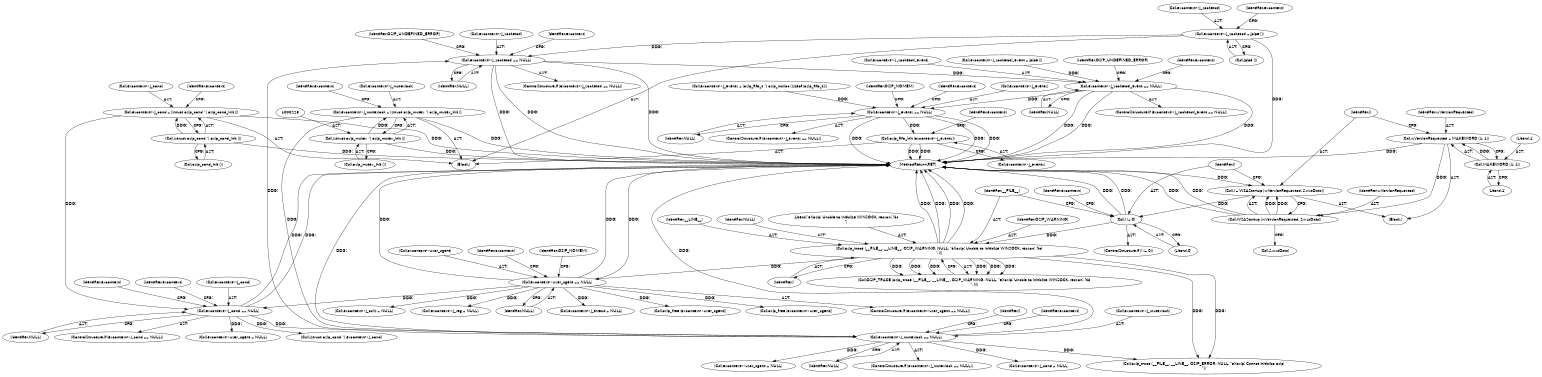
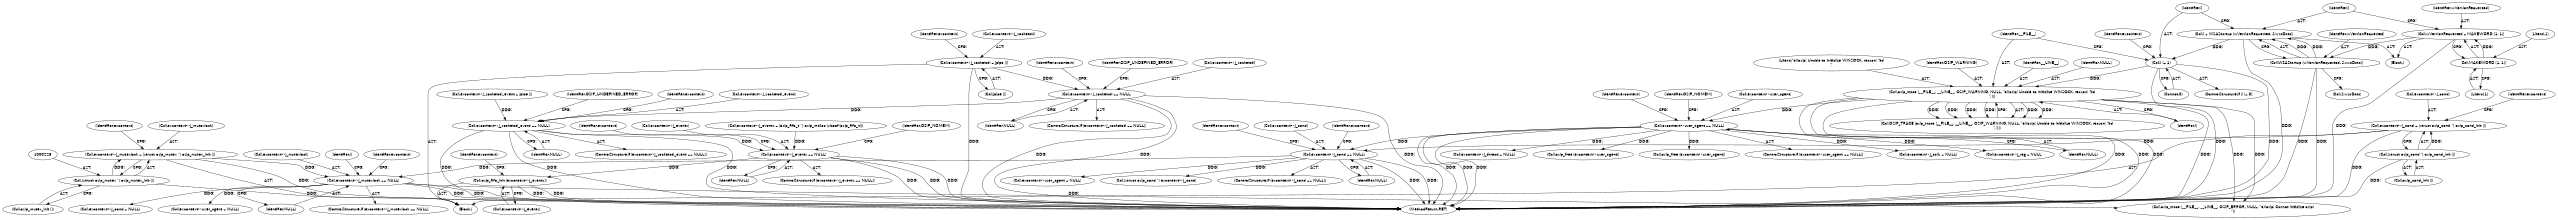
(200, 152) -> (2408, 168)
(1096, 171) -> (1943, 204)
(1126, 220) -> (2161, 63)
(1183, 251) -> (2173, 94)
(316, 325) -> none
